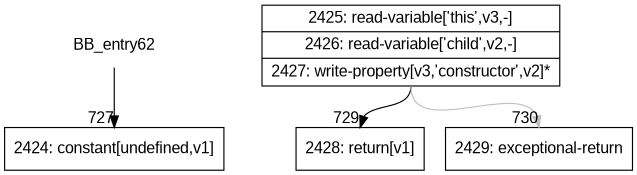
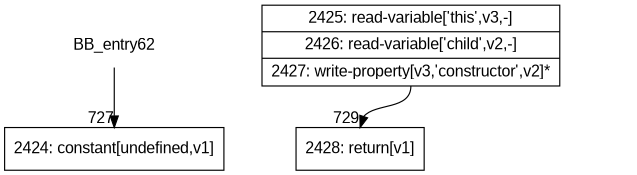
(539, 149) -> none
